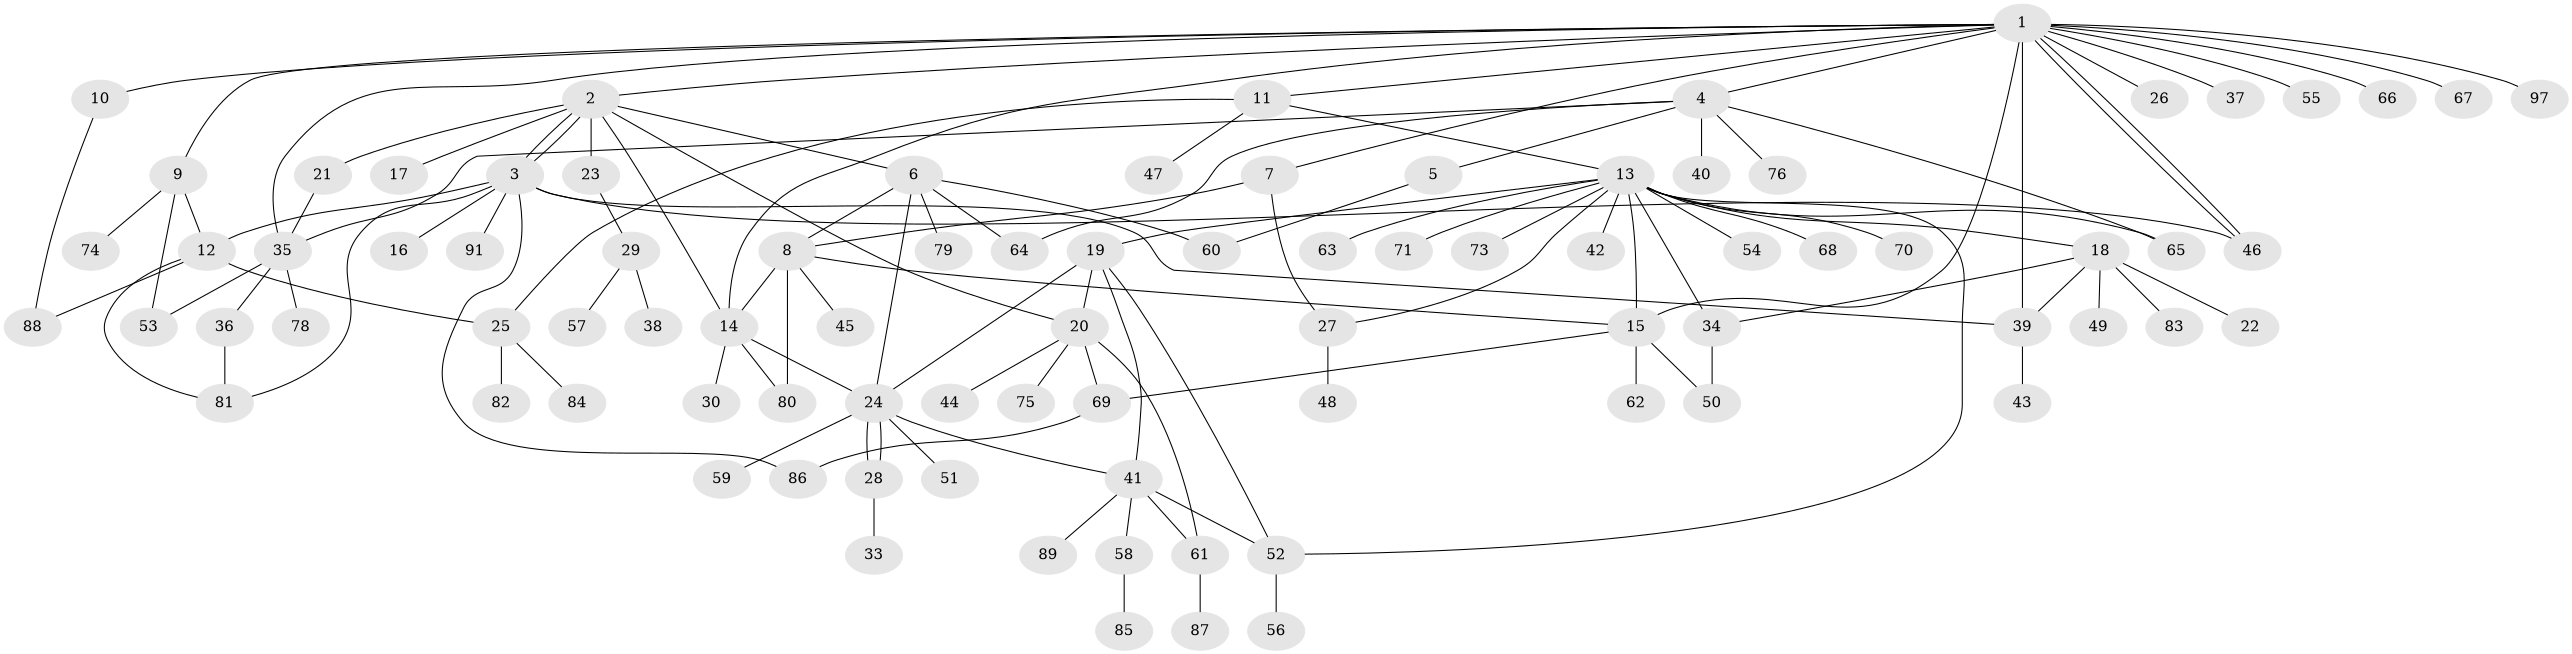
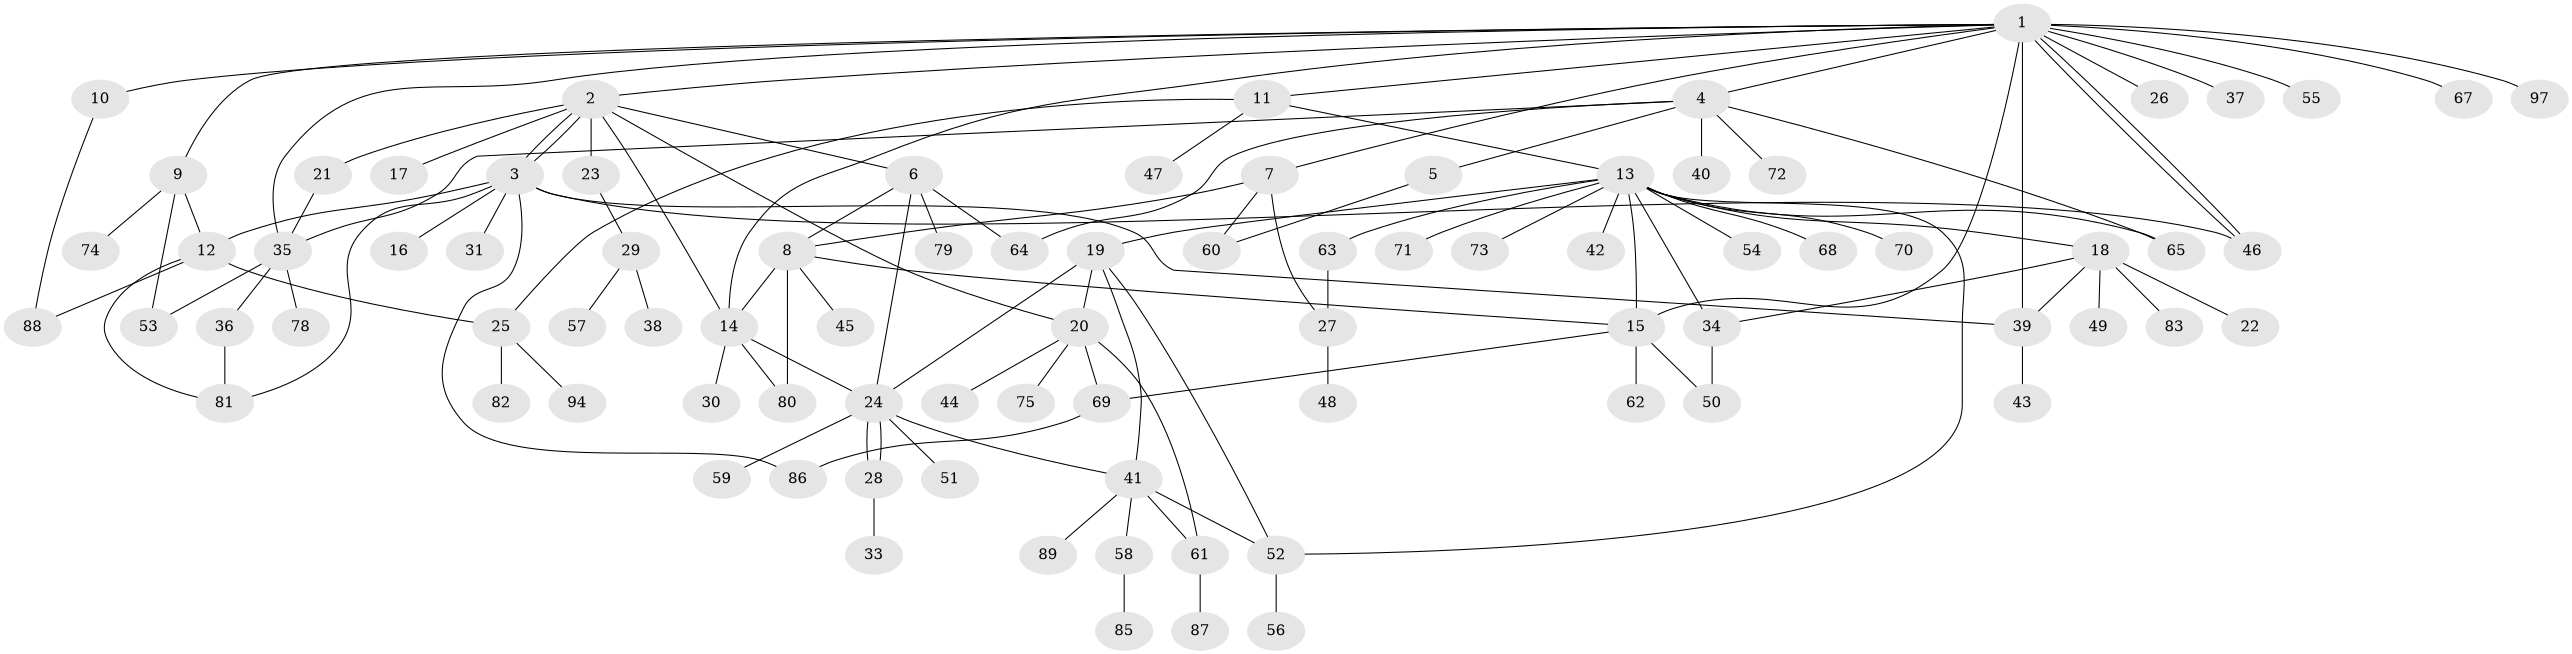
(2388, 99) -> none
(1778, 175) -> (1778, 175)
(1066, 205) -> (1242, 211)
(475, 251) -> (475, 251)
(1495, 282) -> (1328, 289)
(577, 403) -> (577, 403)
